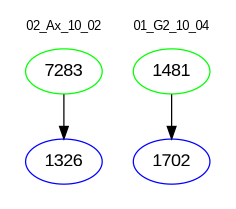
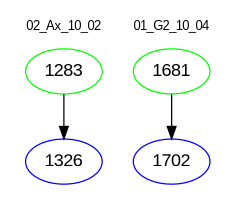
(64, 71) -> (64, 71)
(172, 71) -> (172, 71)
